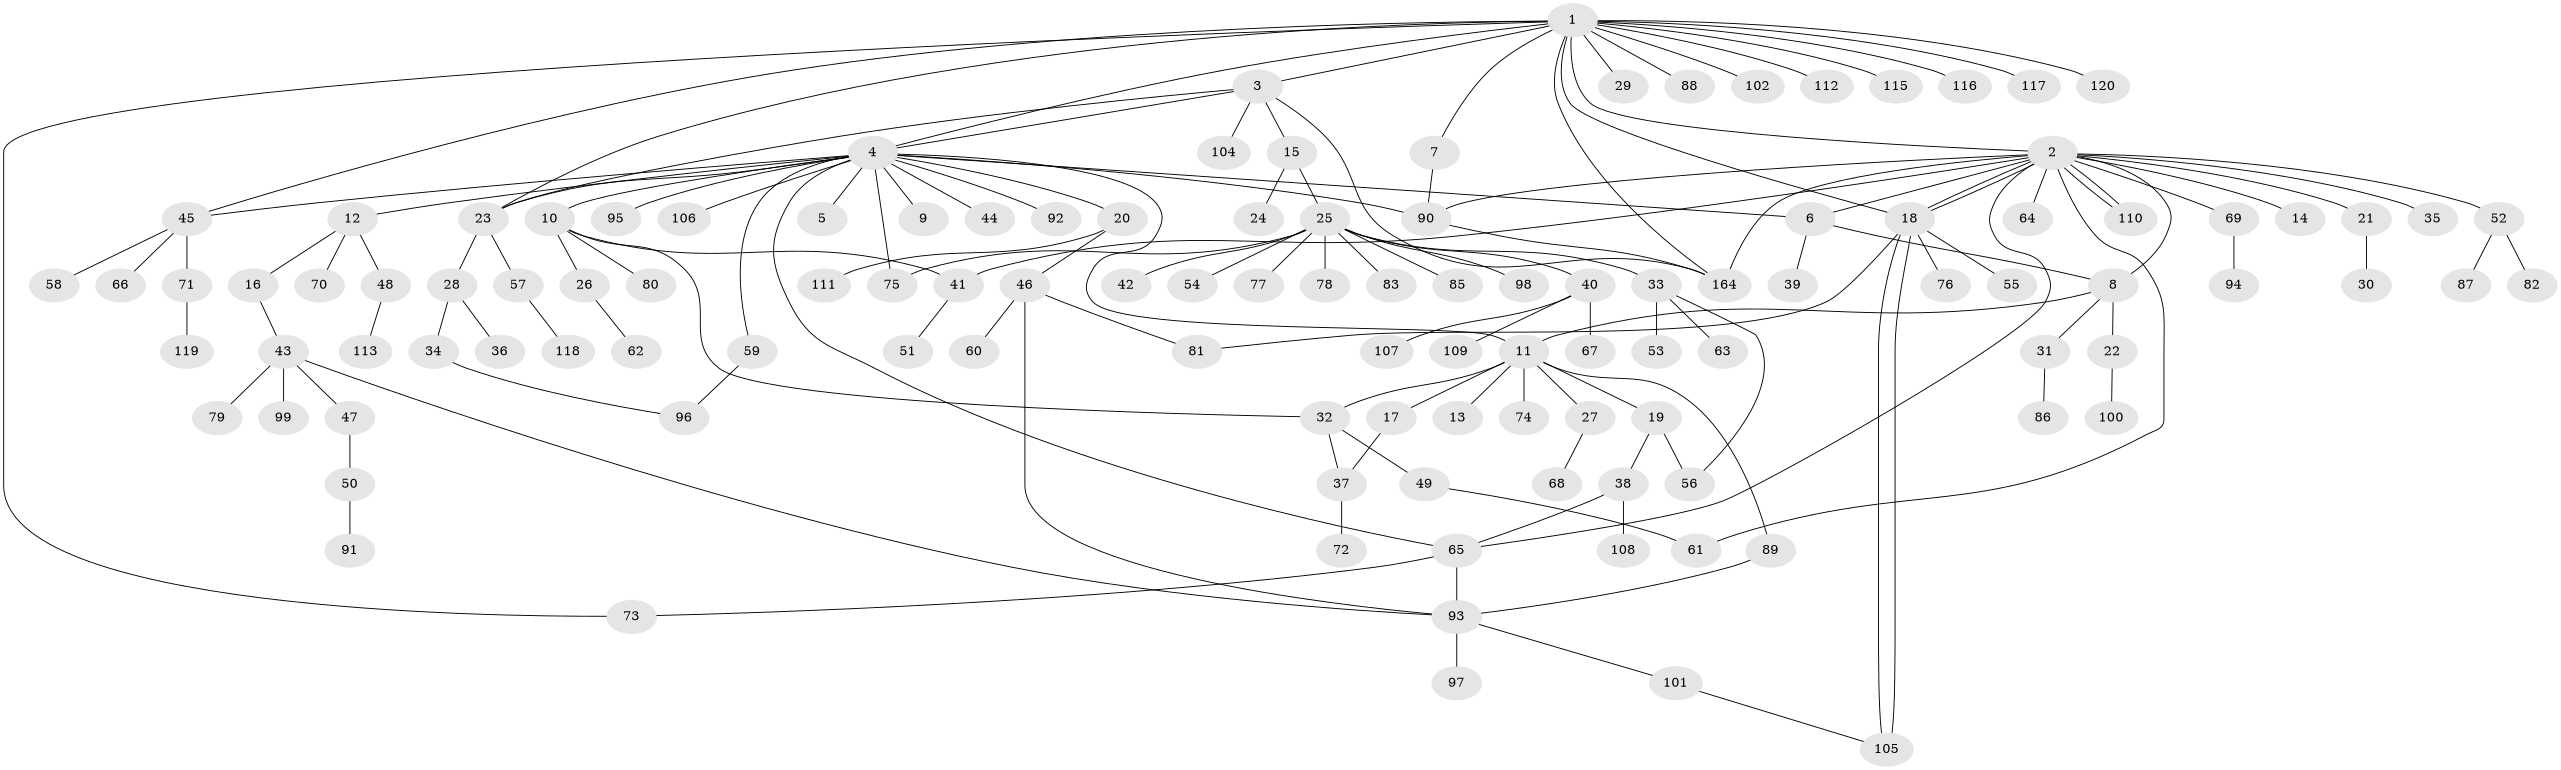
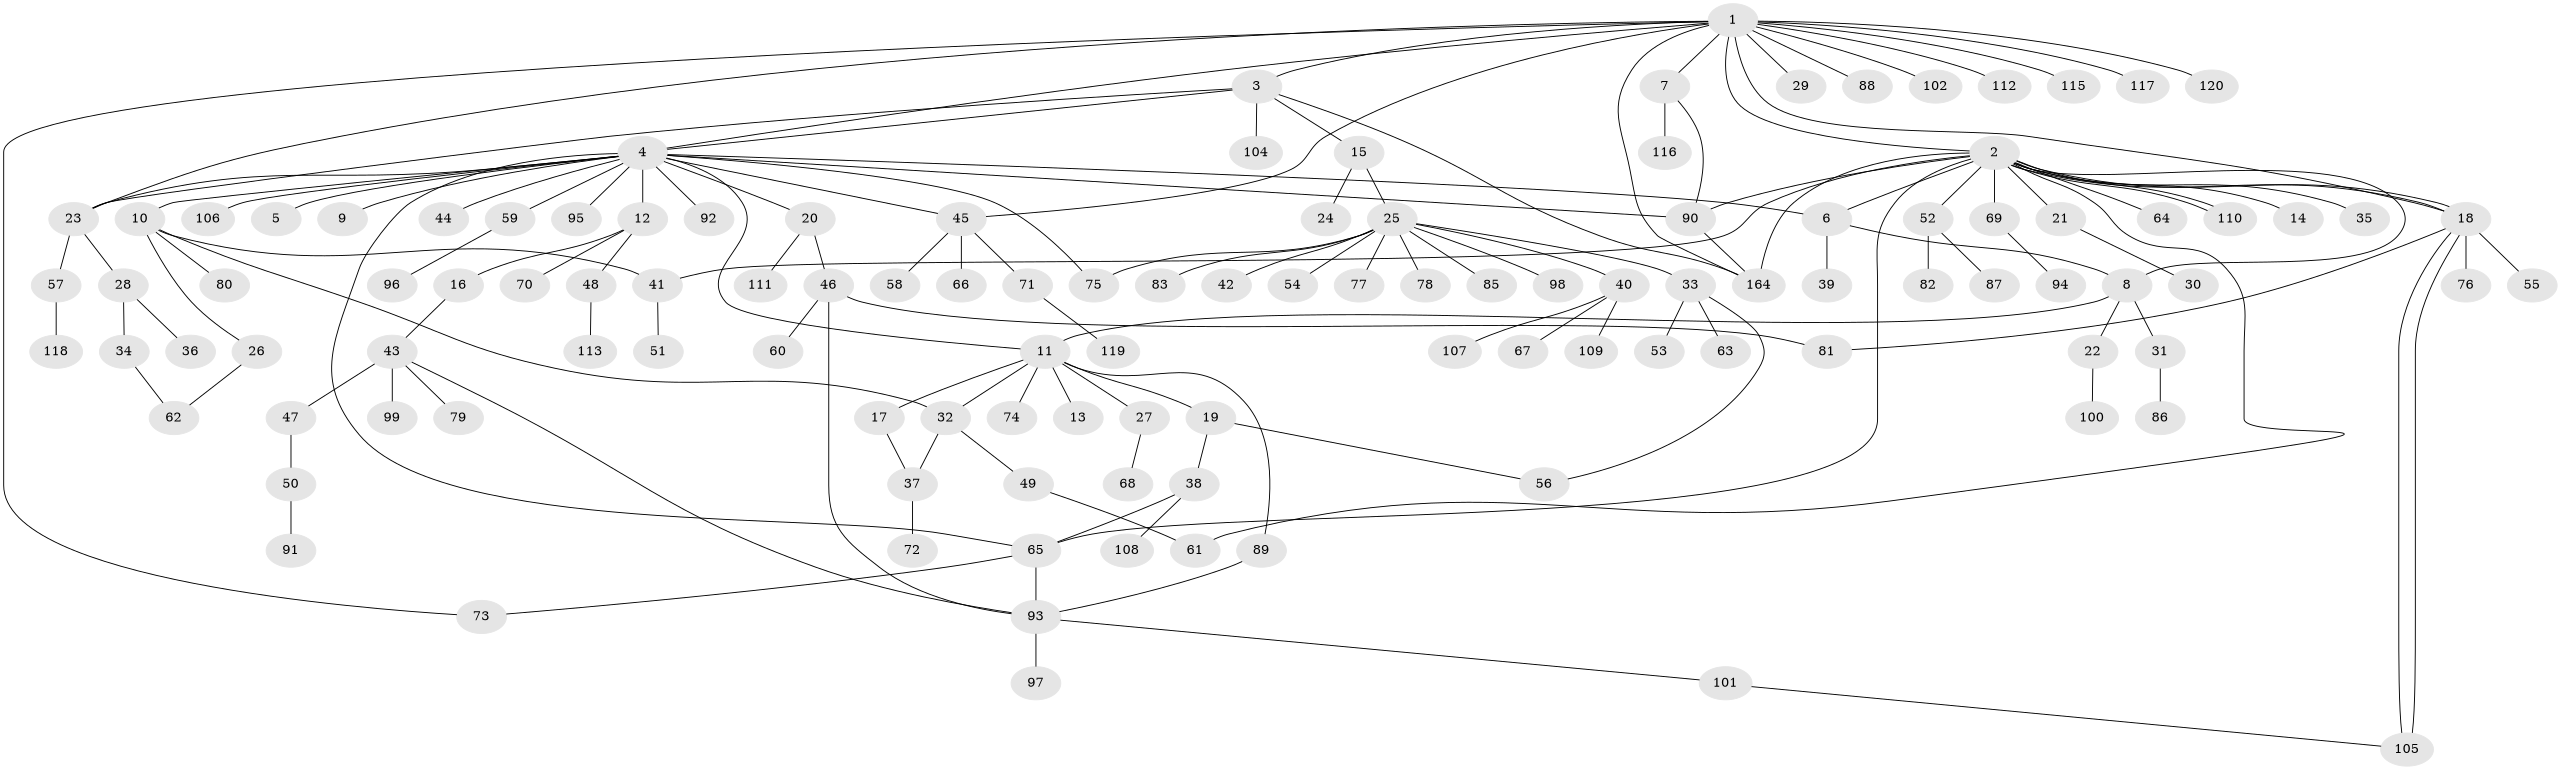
(1773, 38) -> (1665, 120)
(555, 393) -> (149, 385)
